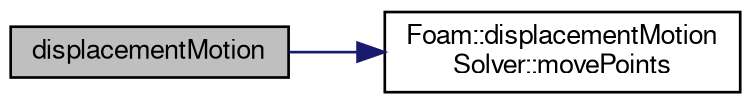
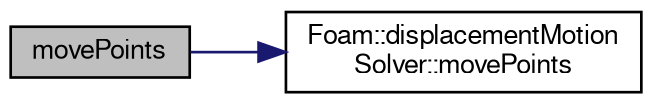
(150, 52) -> (100, 52)
